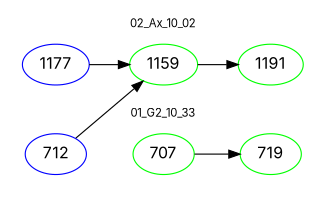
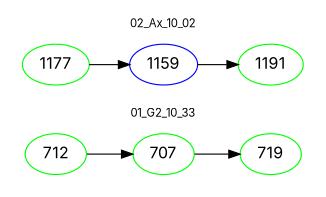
(56, 65) -> (56, 65)
(164, 65) -> (164, 65)
(105, 113) -> (104, 154)
(56, 154) -> (56, 154)
